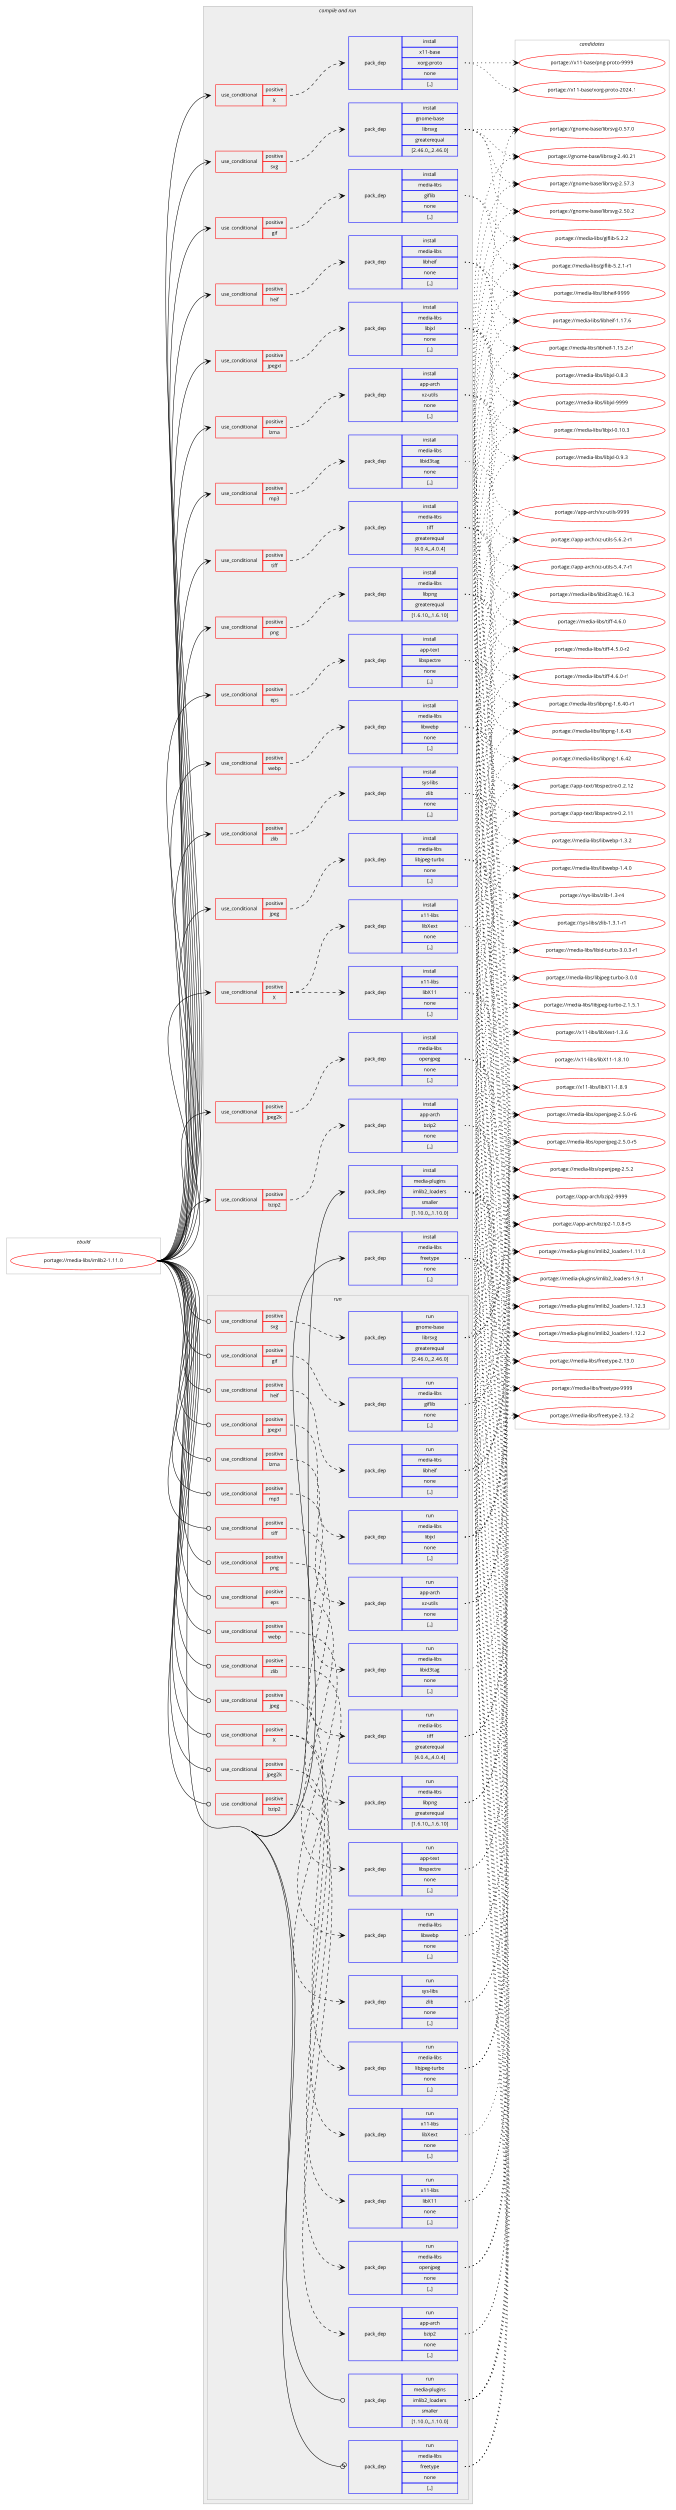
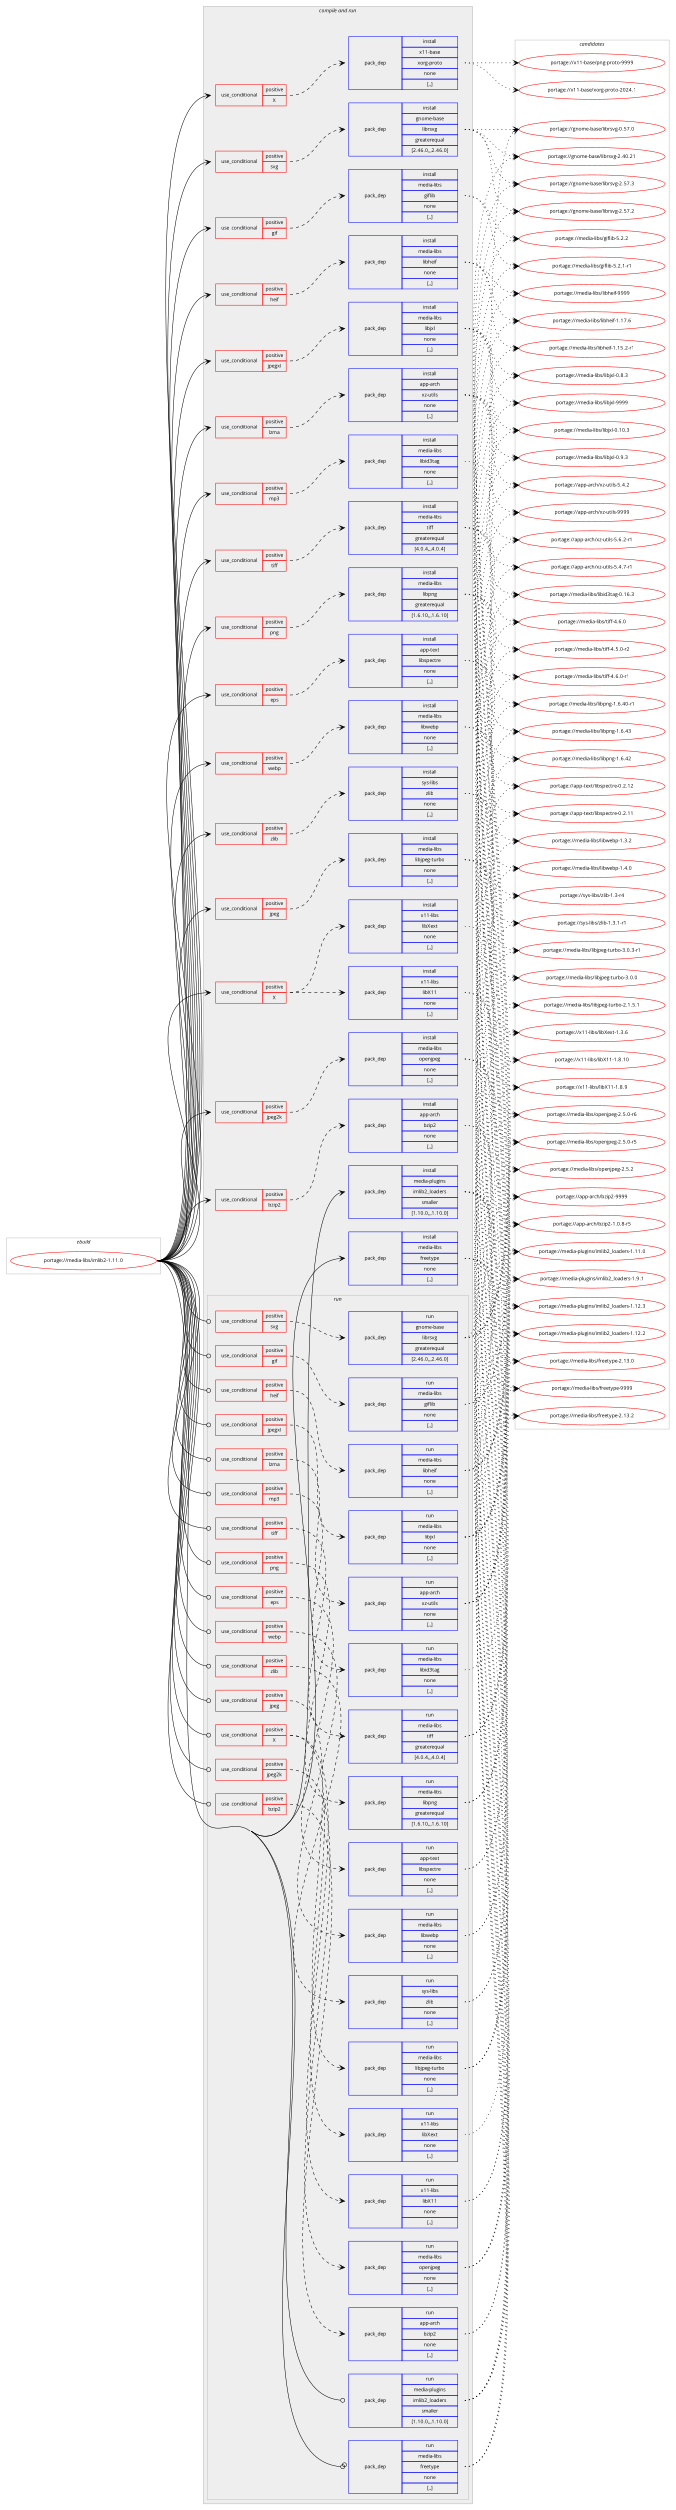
(592, 211) -> (592, 211)
none -> (592, 485)
(592, 951) -> (592, 951)
